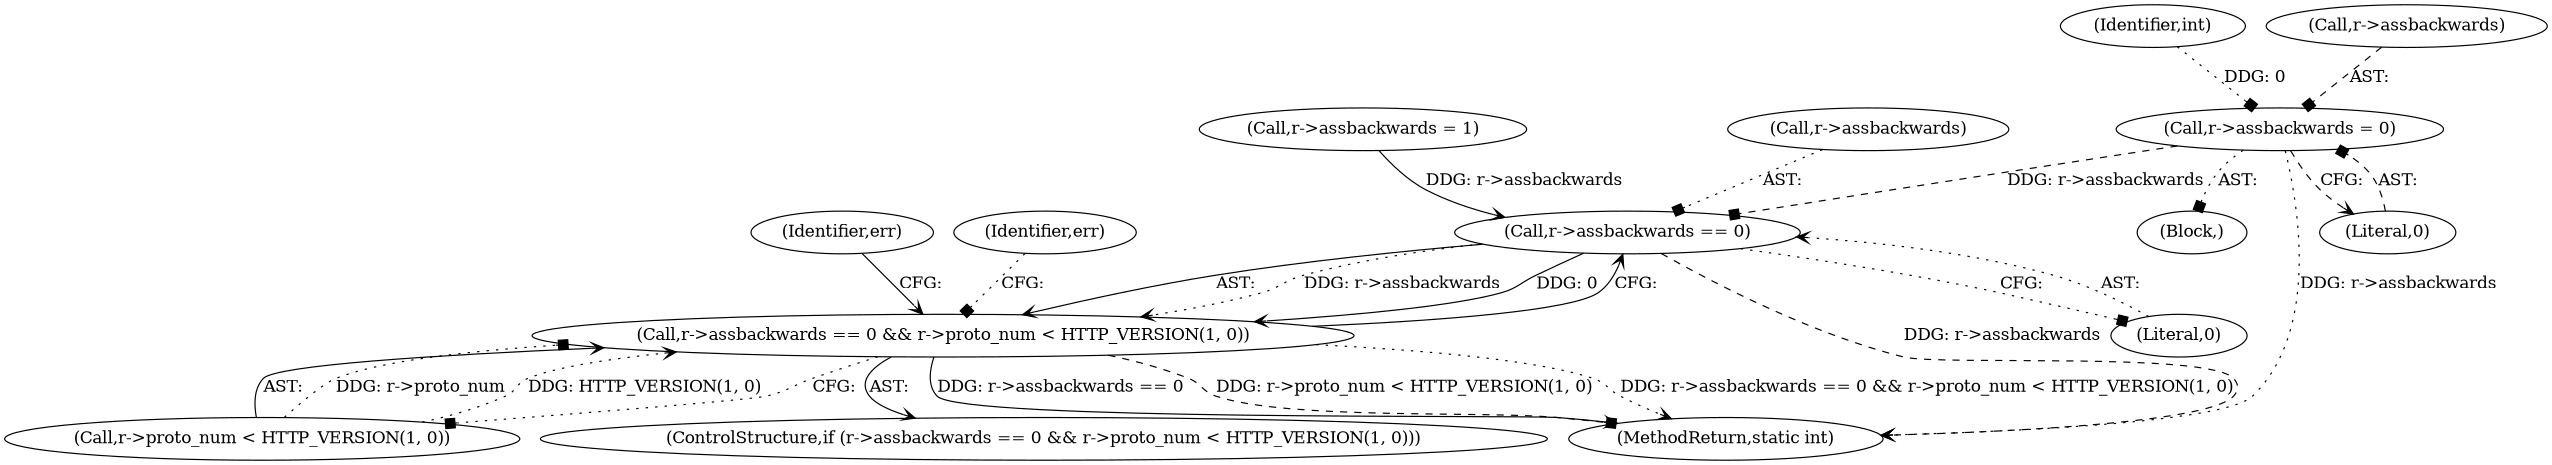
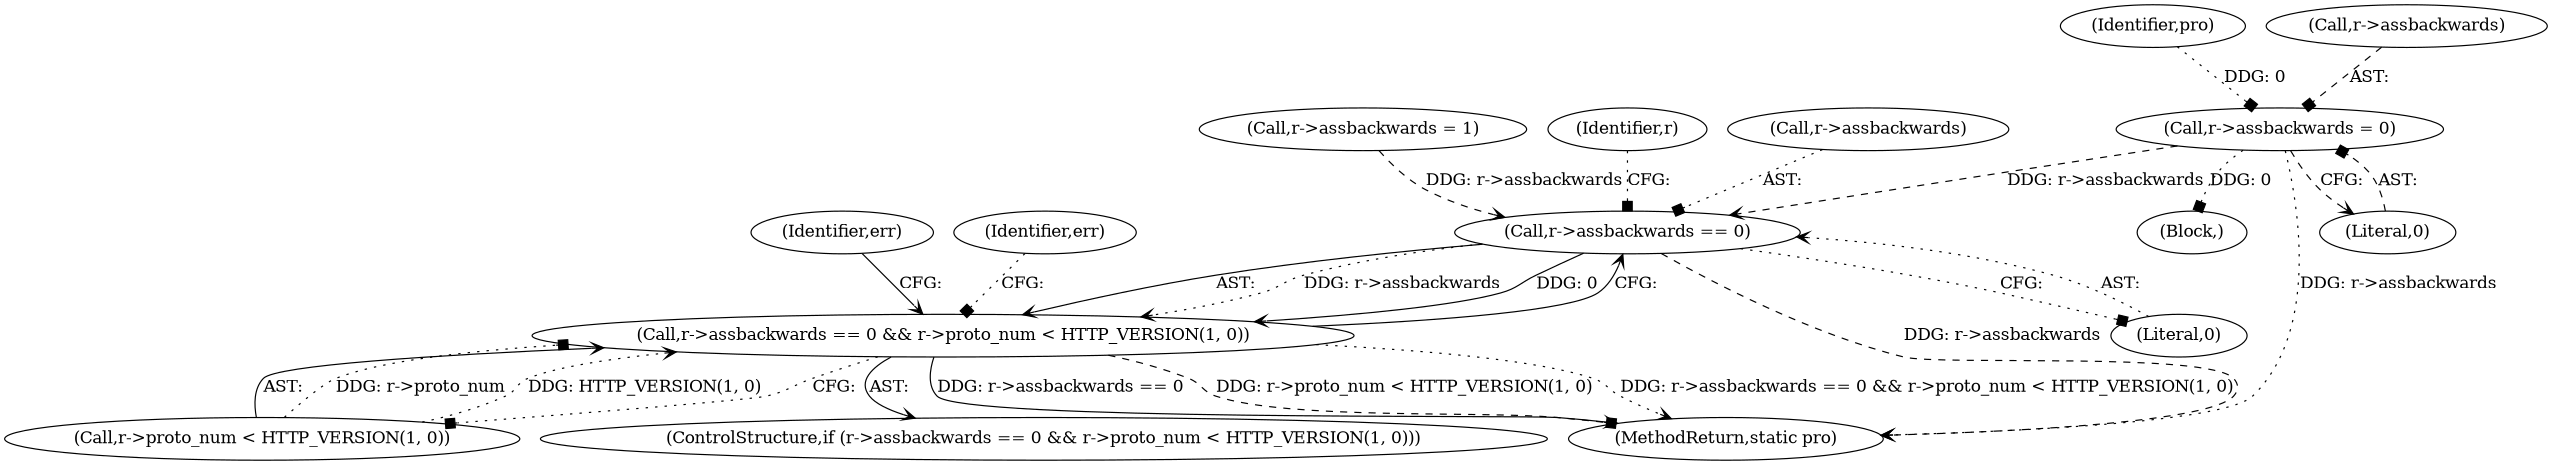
(2153, 26) -> (2153, 26)
none -> (1627, 129)
(1959, 179) -> (1959, 179)
(2241, 181) -> (2241, 181)
(1430, 192) -> (1430, 192)
(1726, 439) -> (1726, 439)
